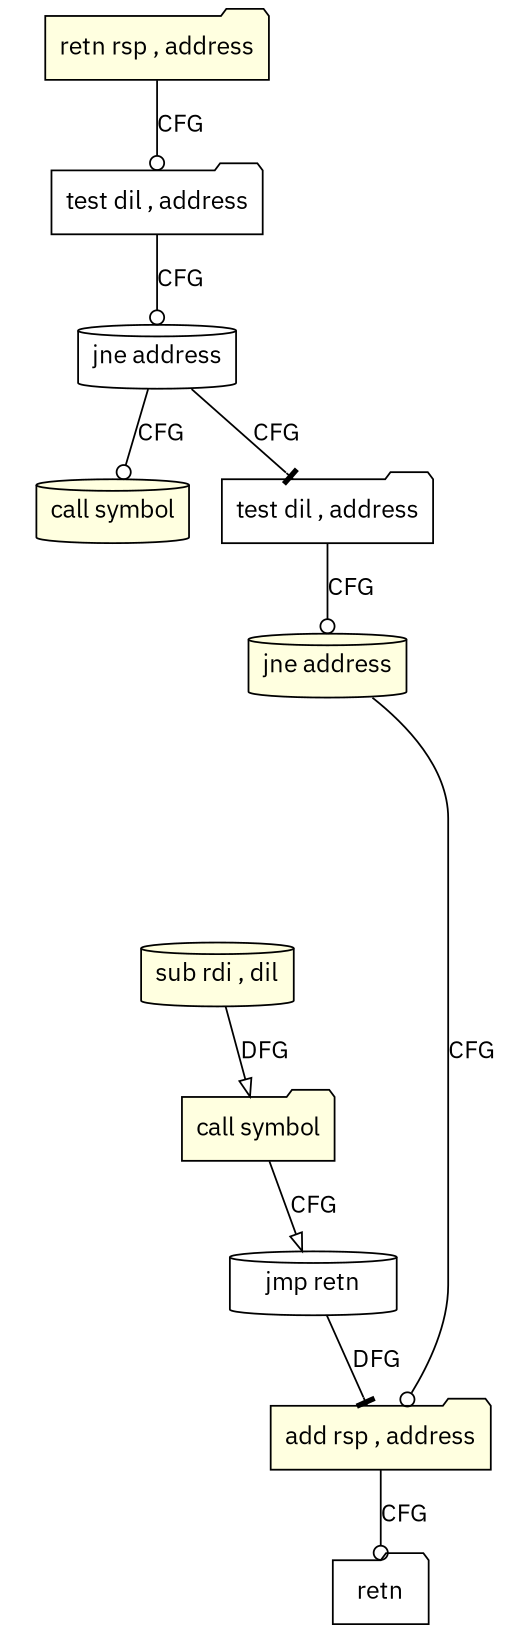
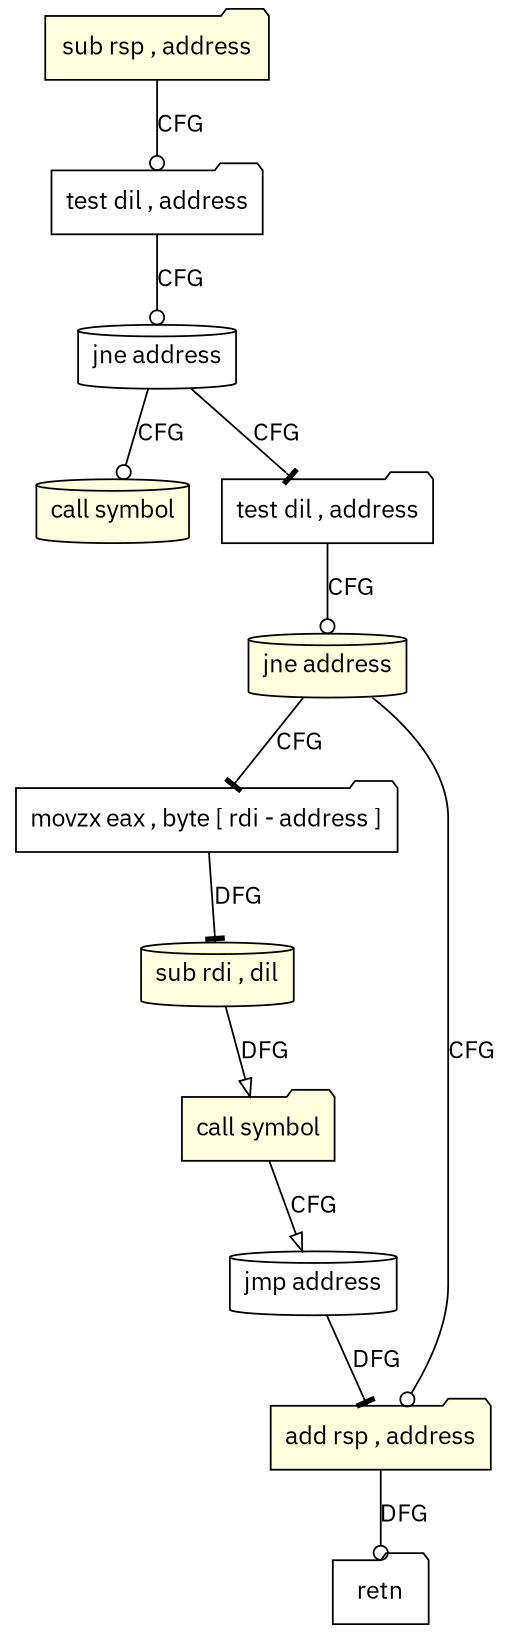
(157, 48) -> (157, 48)
none -> (207, 820)
(313, 1283) -> (313, 1283)
(405, 1515) -> (405, 1515)
